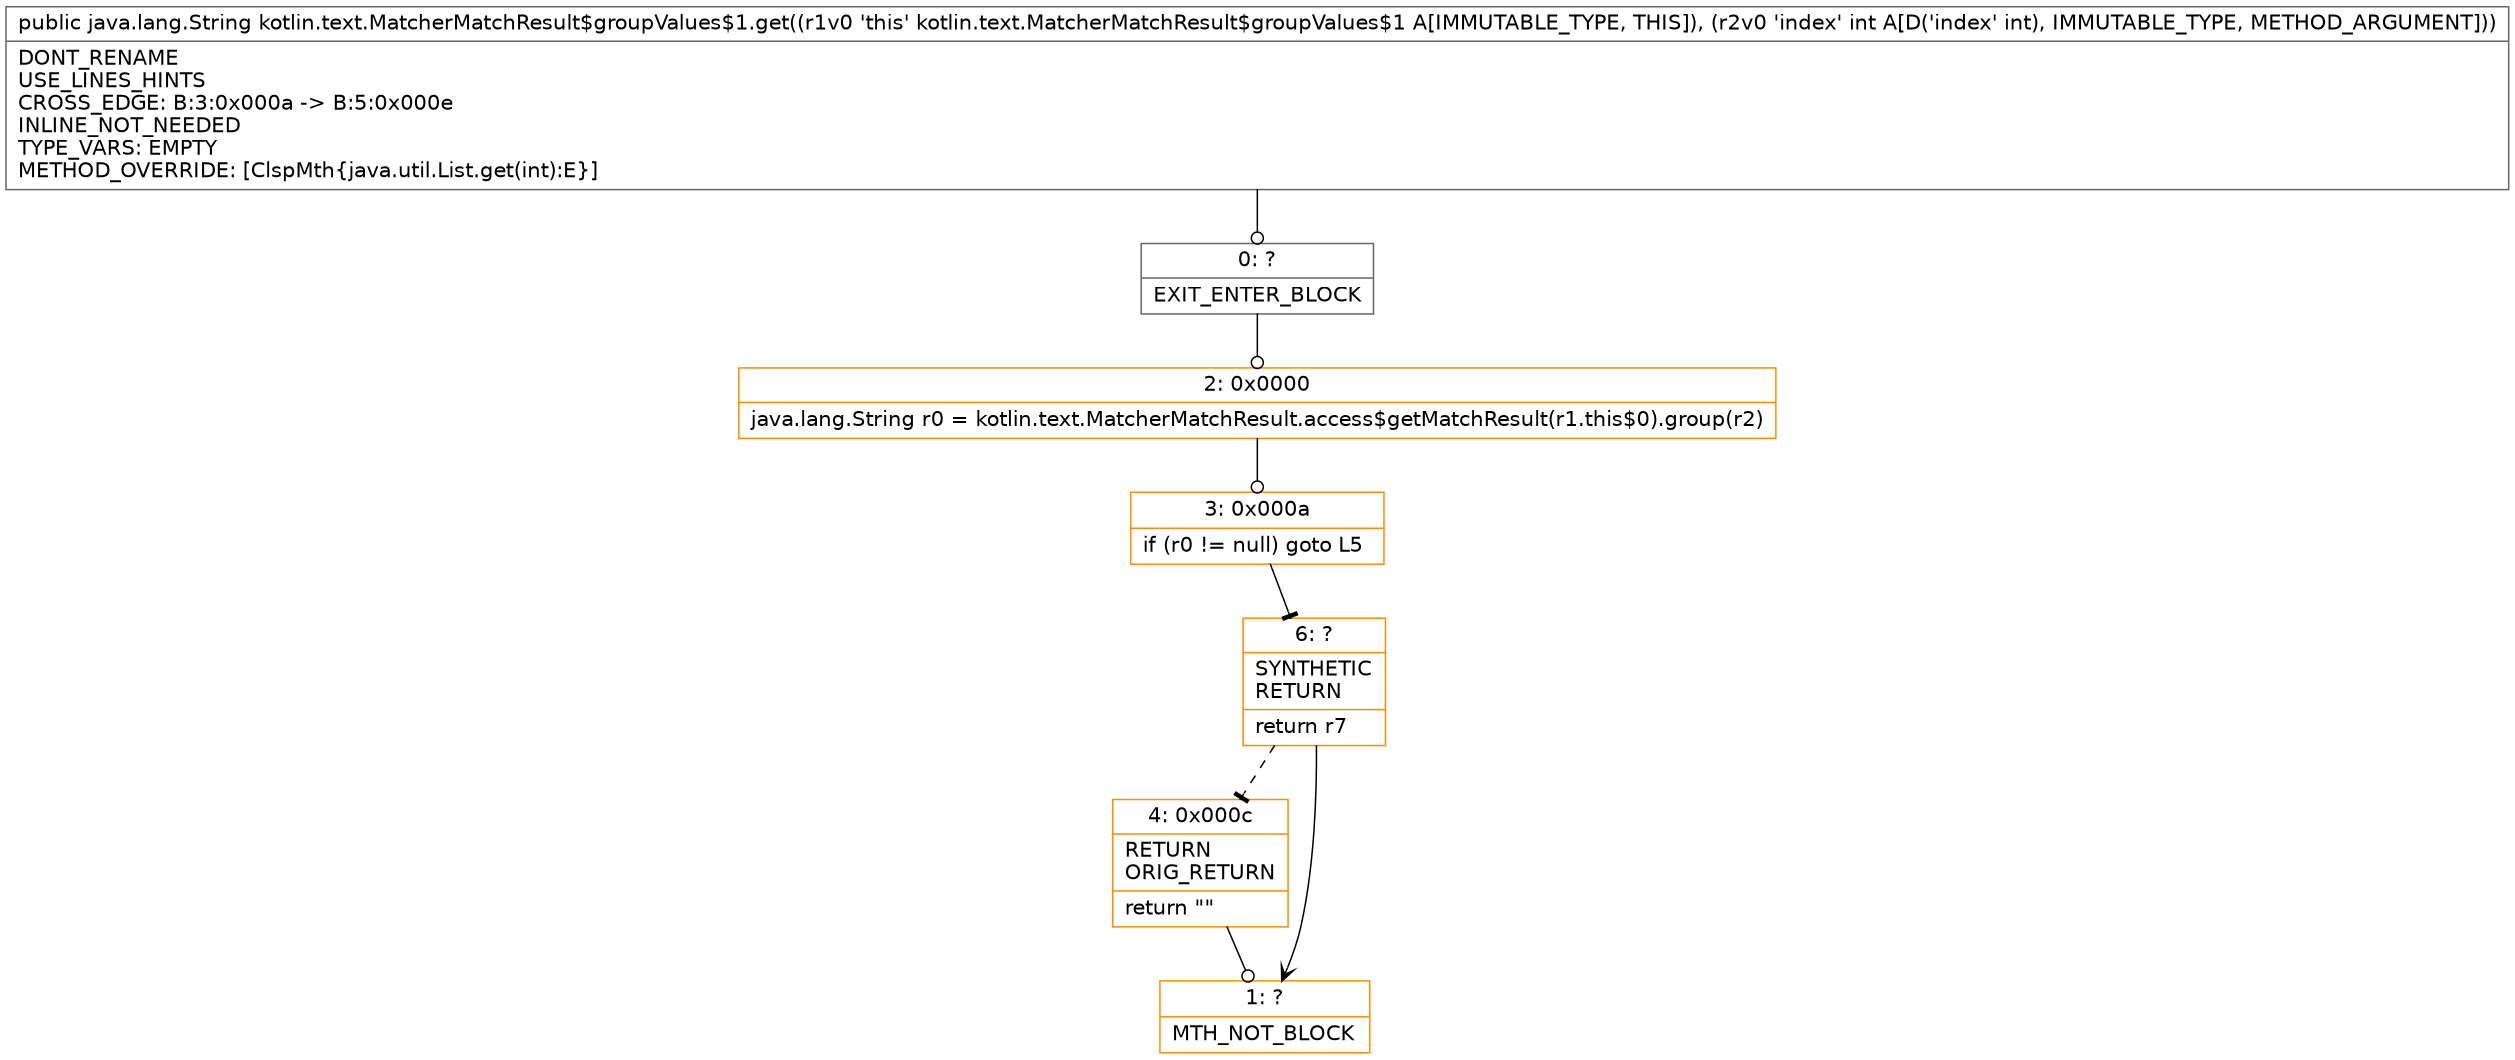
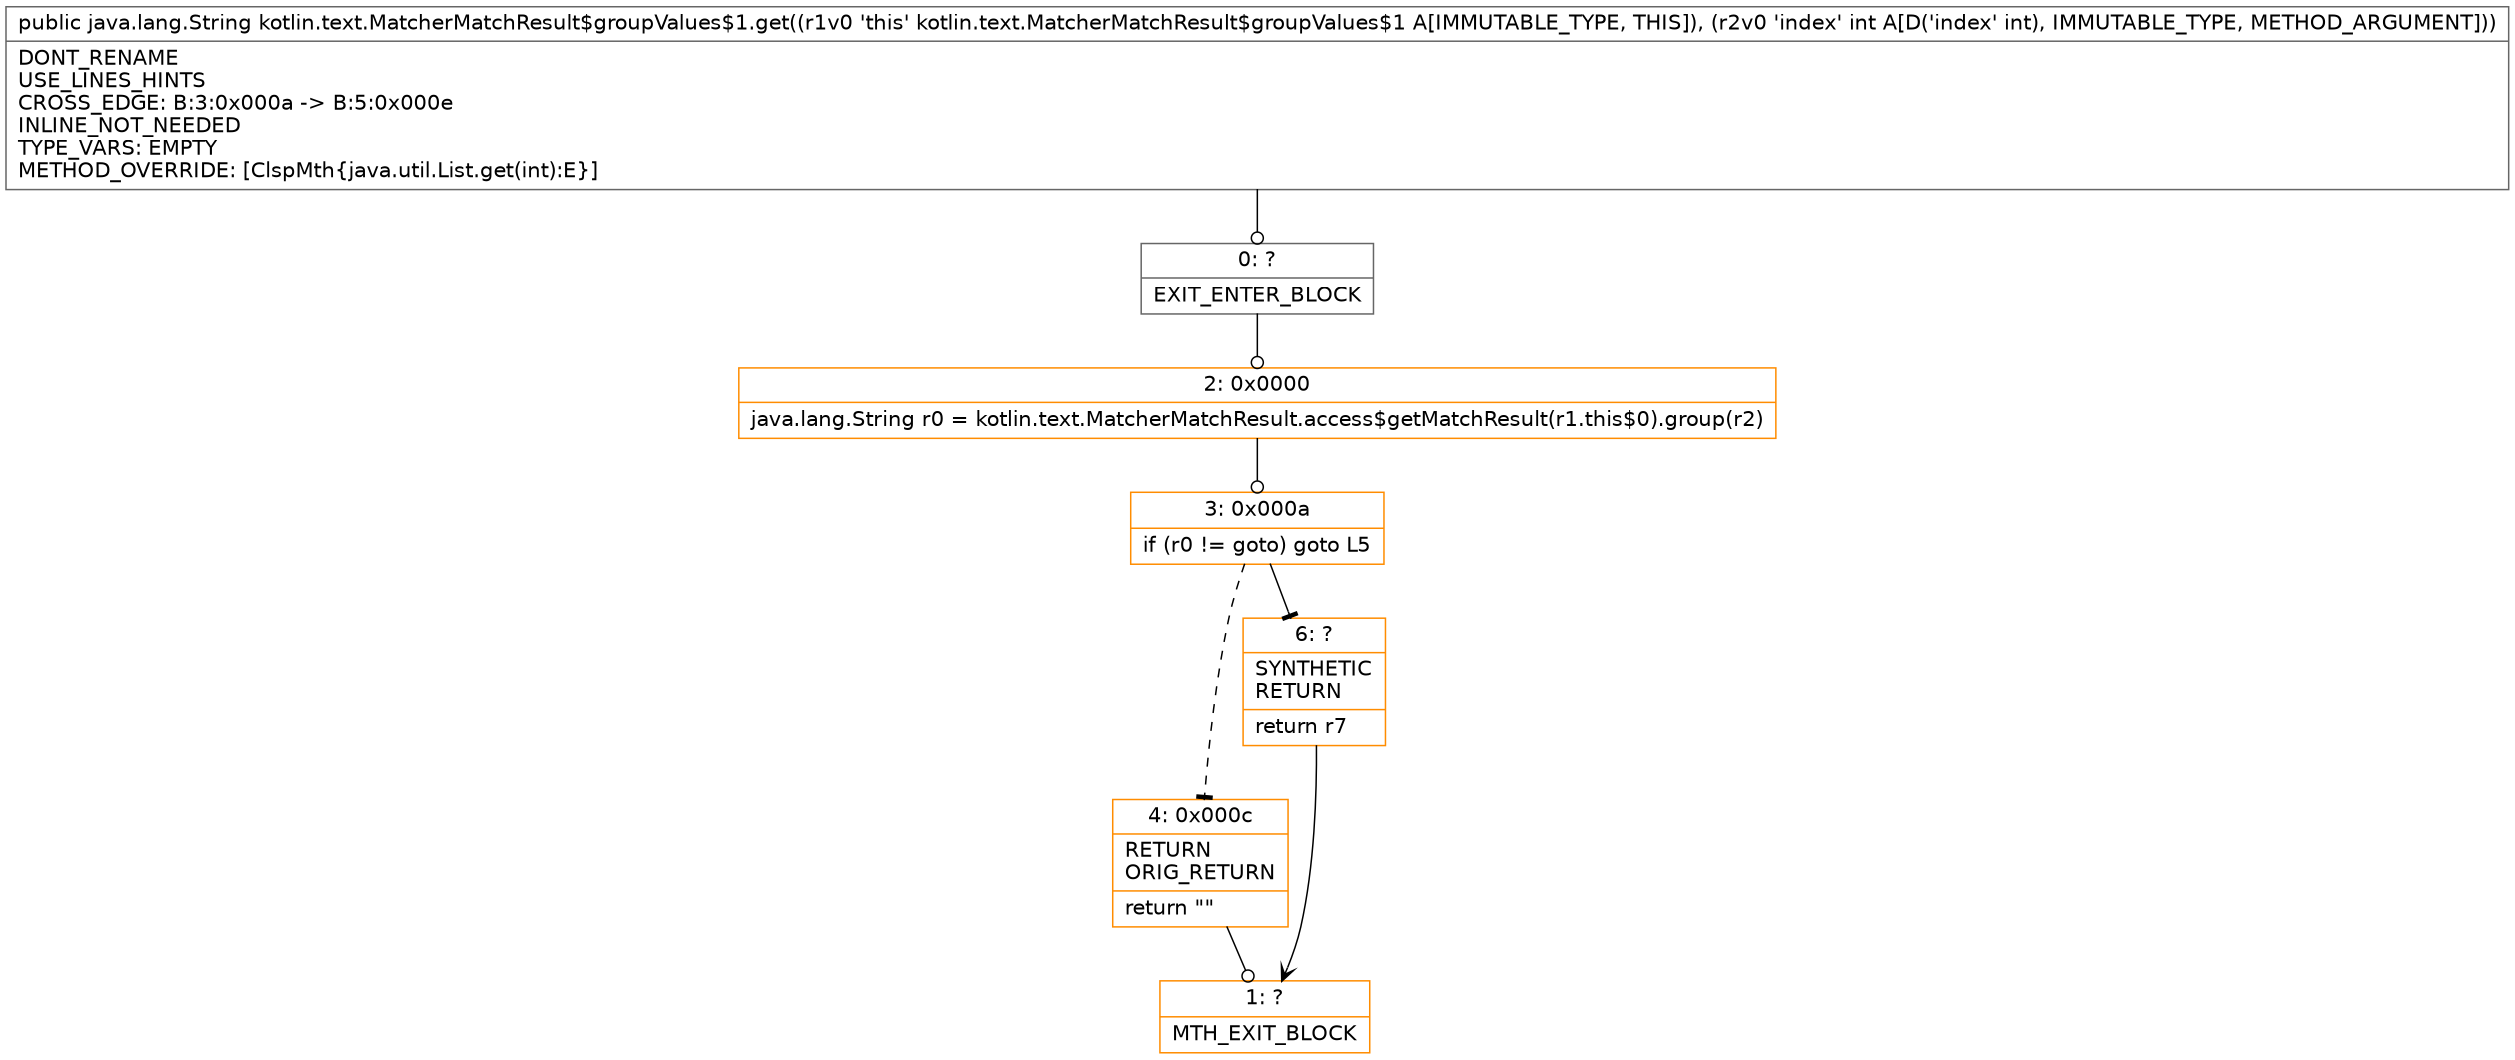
(1254, 545) -> (1257, 545)
(1259, 769) -> (1218, 677)
(1263, 1034) -> (1265, 1034)
